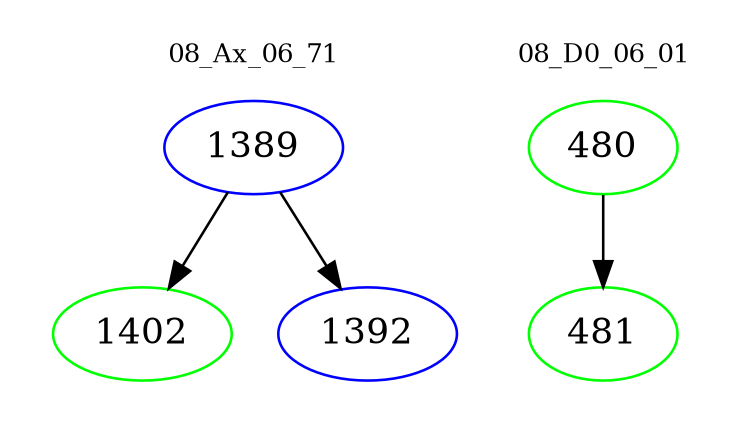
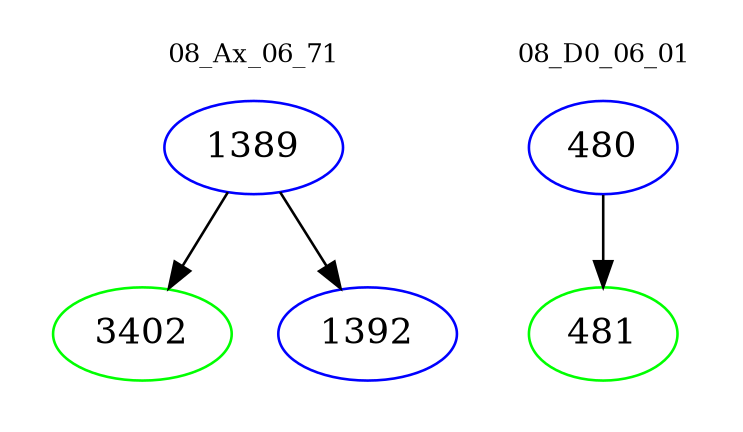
(603, 148) -> (603, 148)
(142, 334) -> (142, 334)
